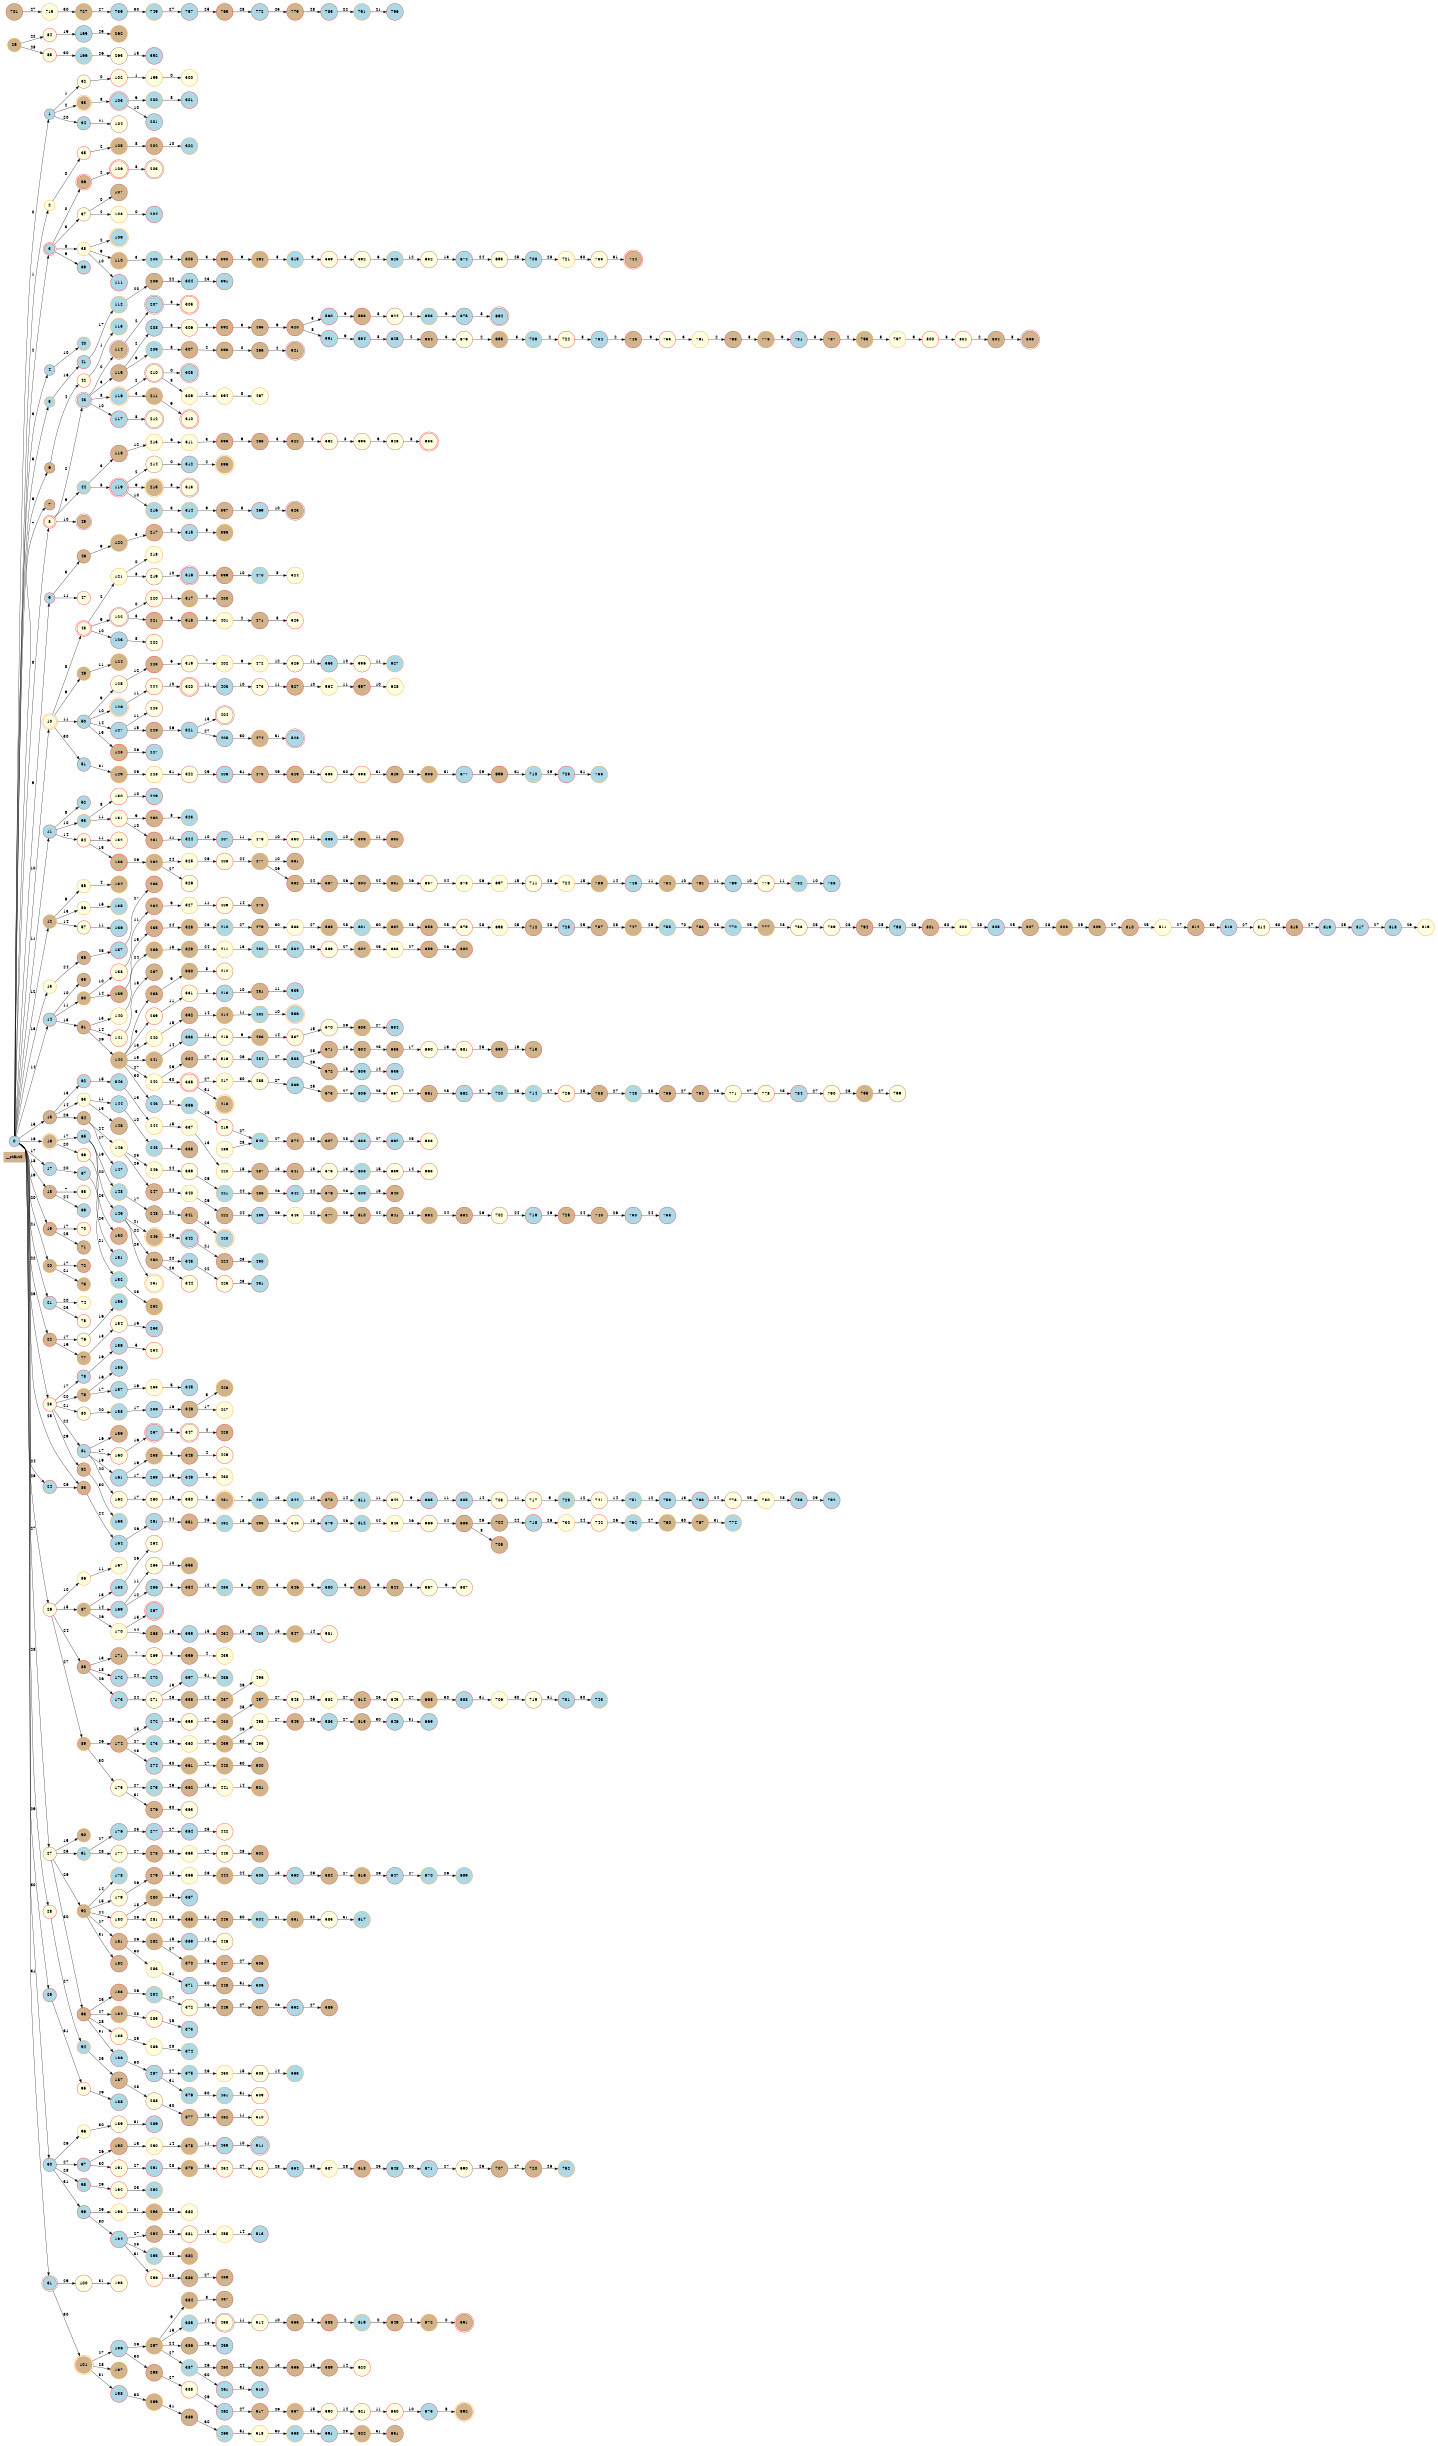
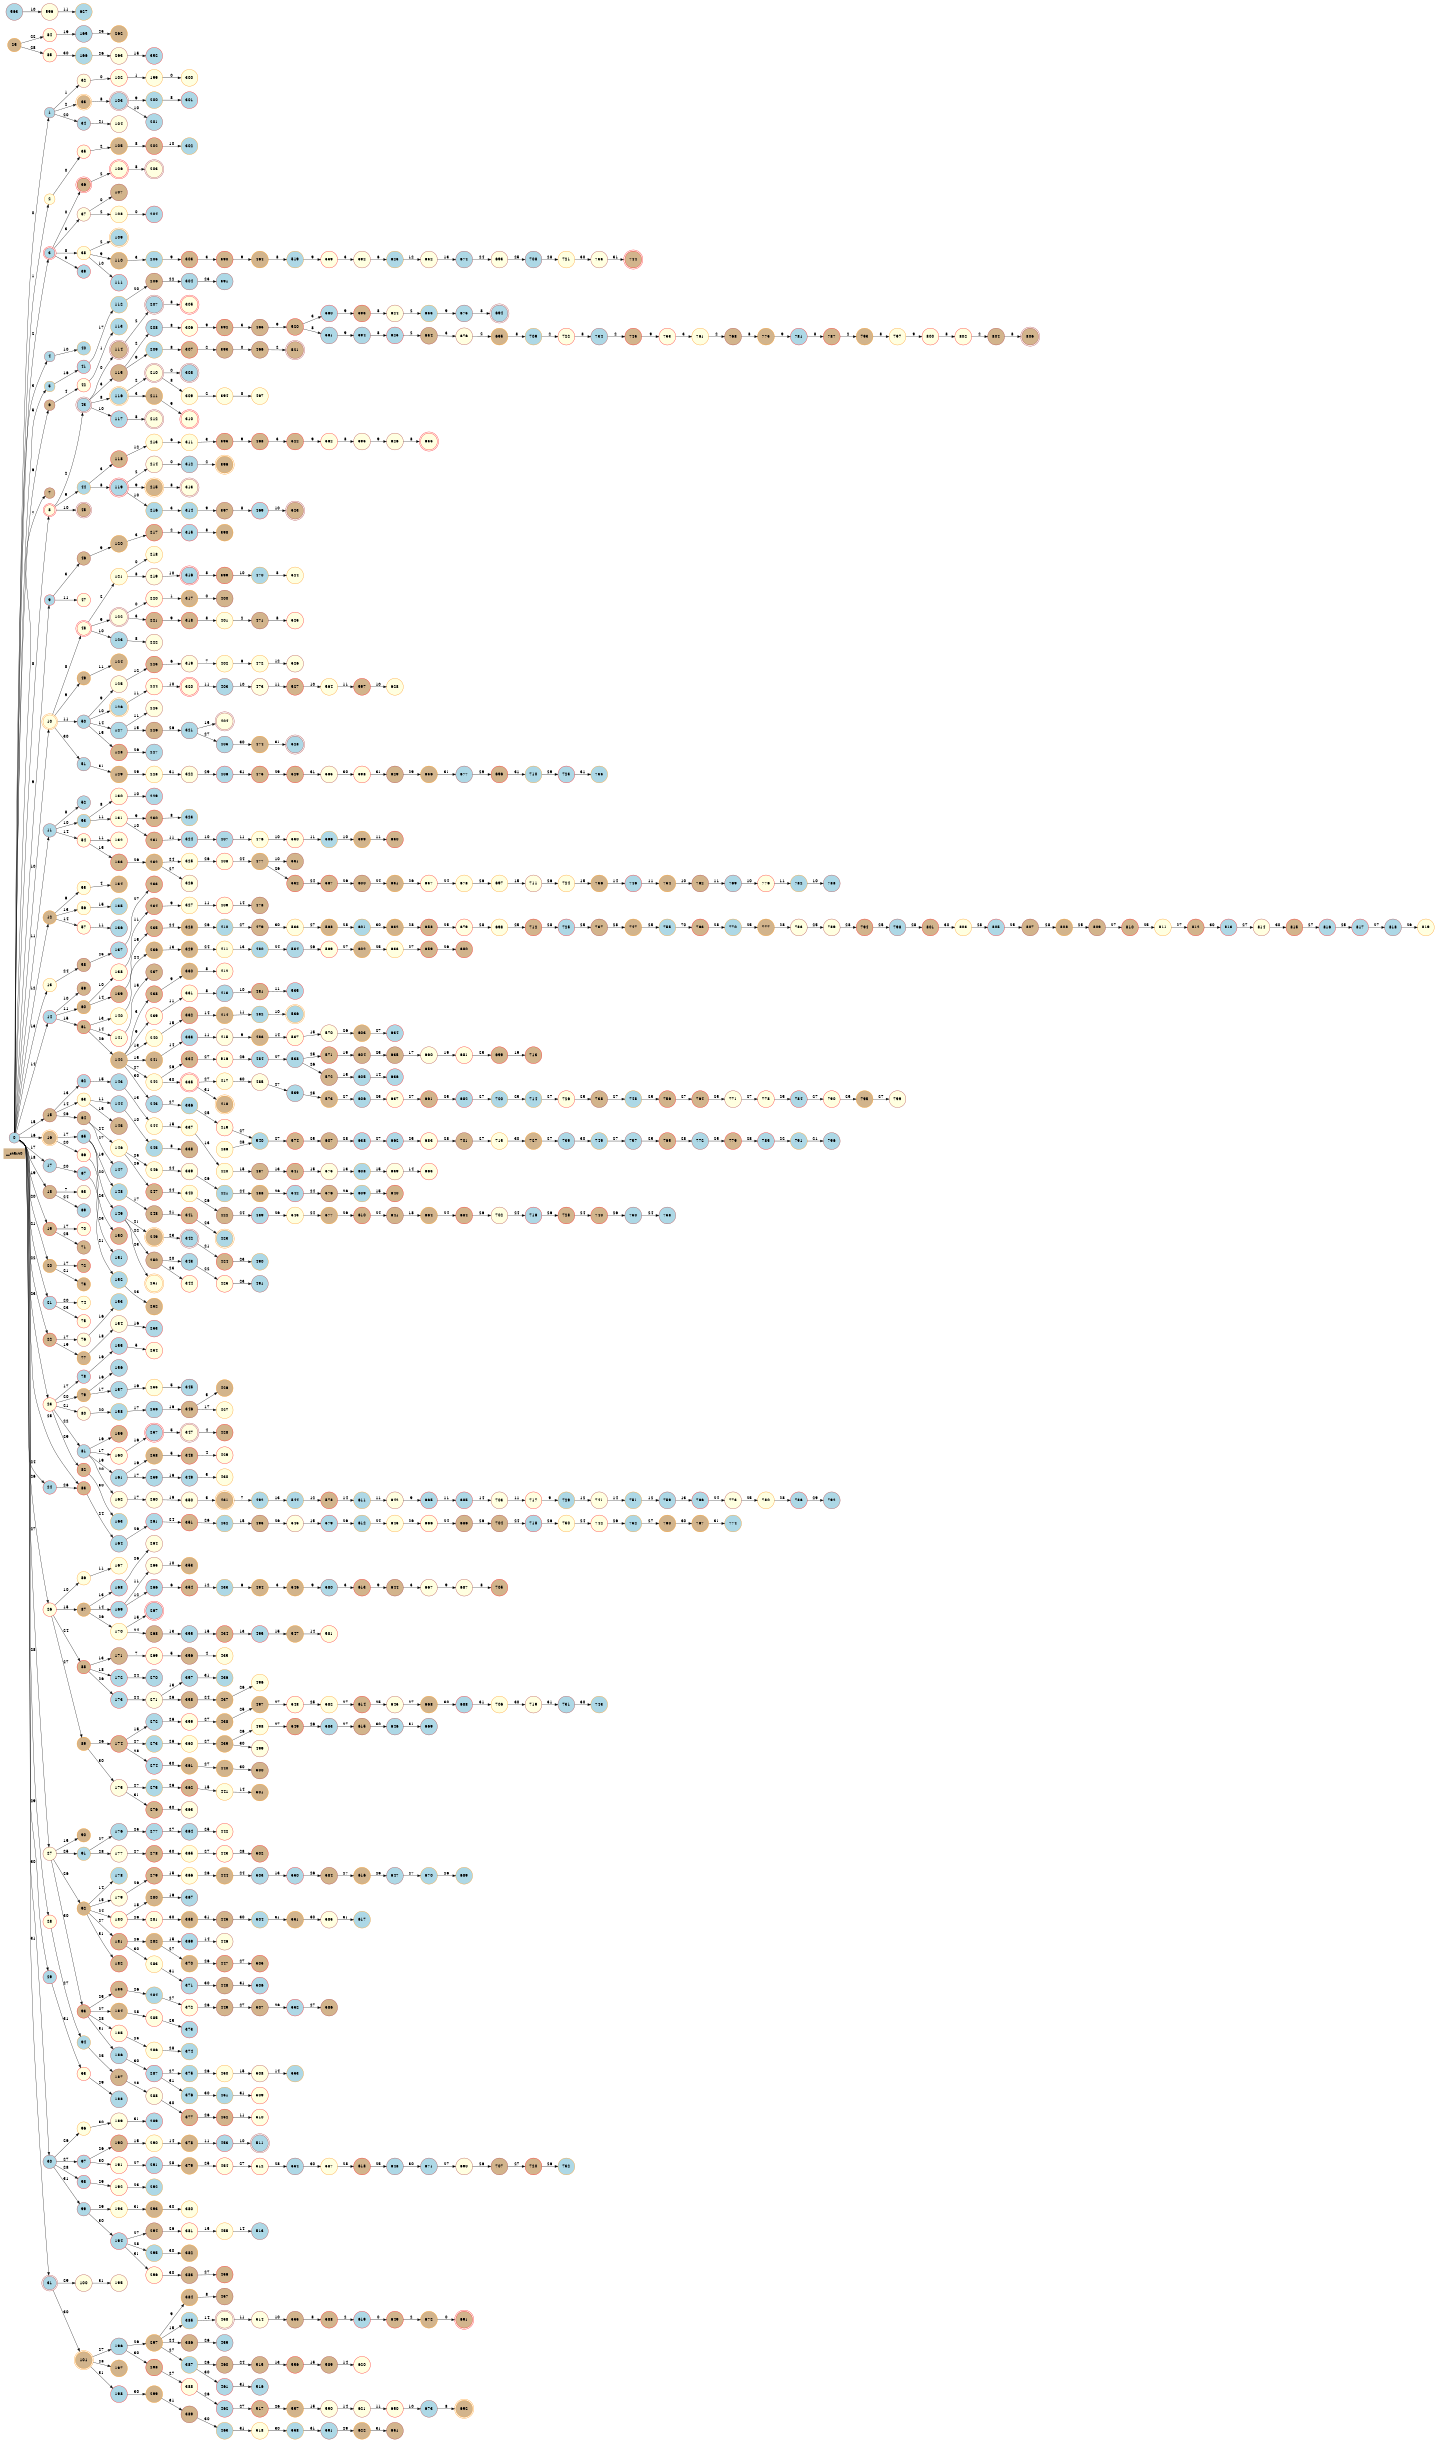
(311, 664) -> none
(119, 1082) -> (119, 1082)
none -> (445, 1141)
(480, 1533) -> (480, 1588)
(362, 2323) -> (362, 2320)
